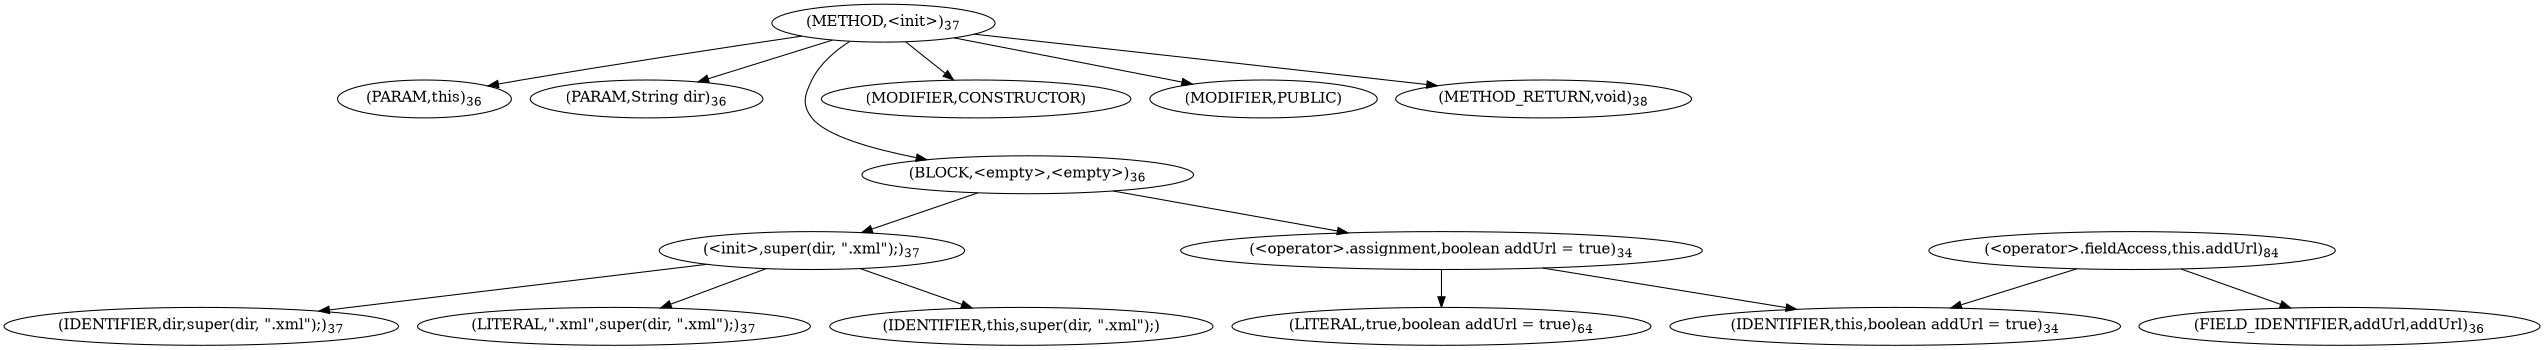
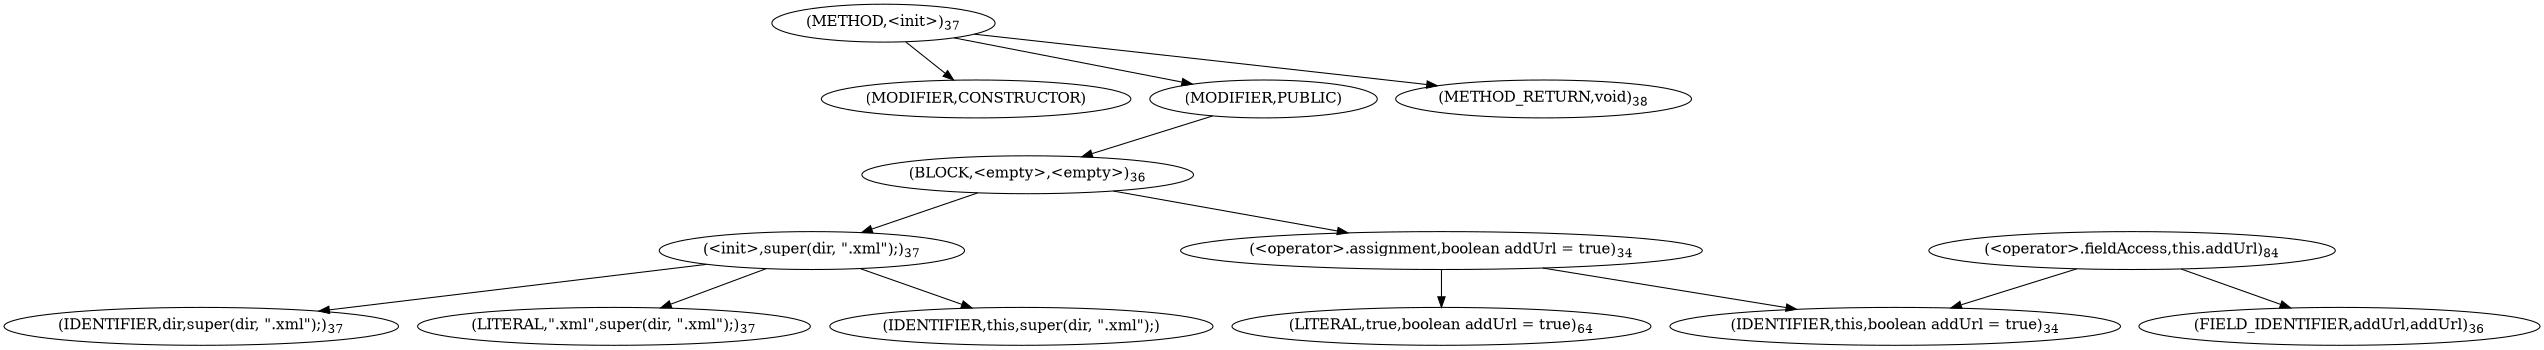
(424, 99) -> none
(647, 99) -> none
(818, 124) -> (1152, 135)
